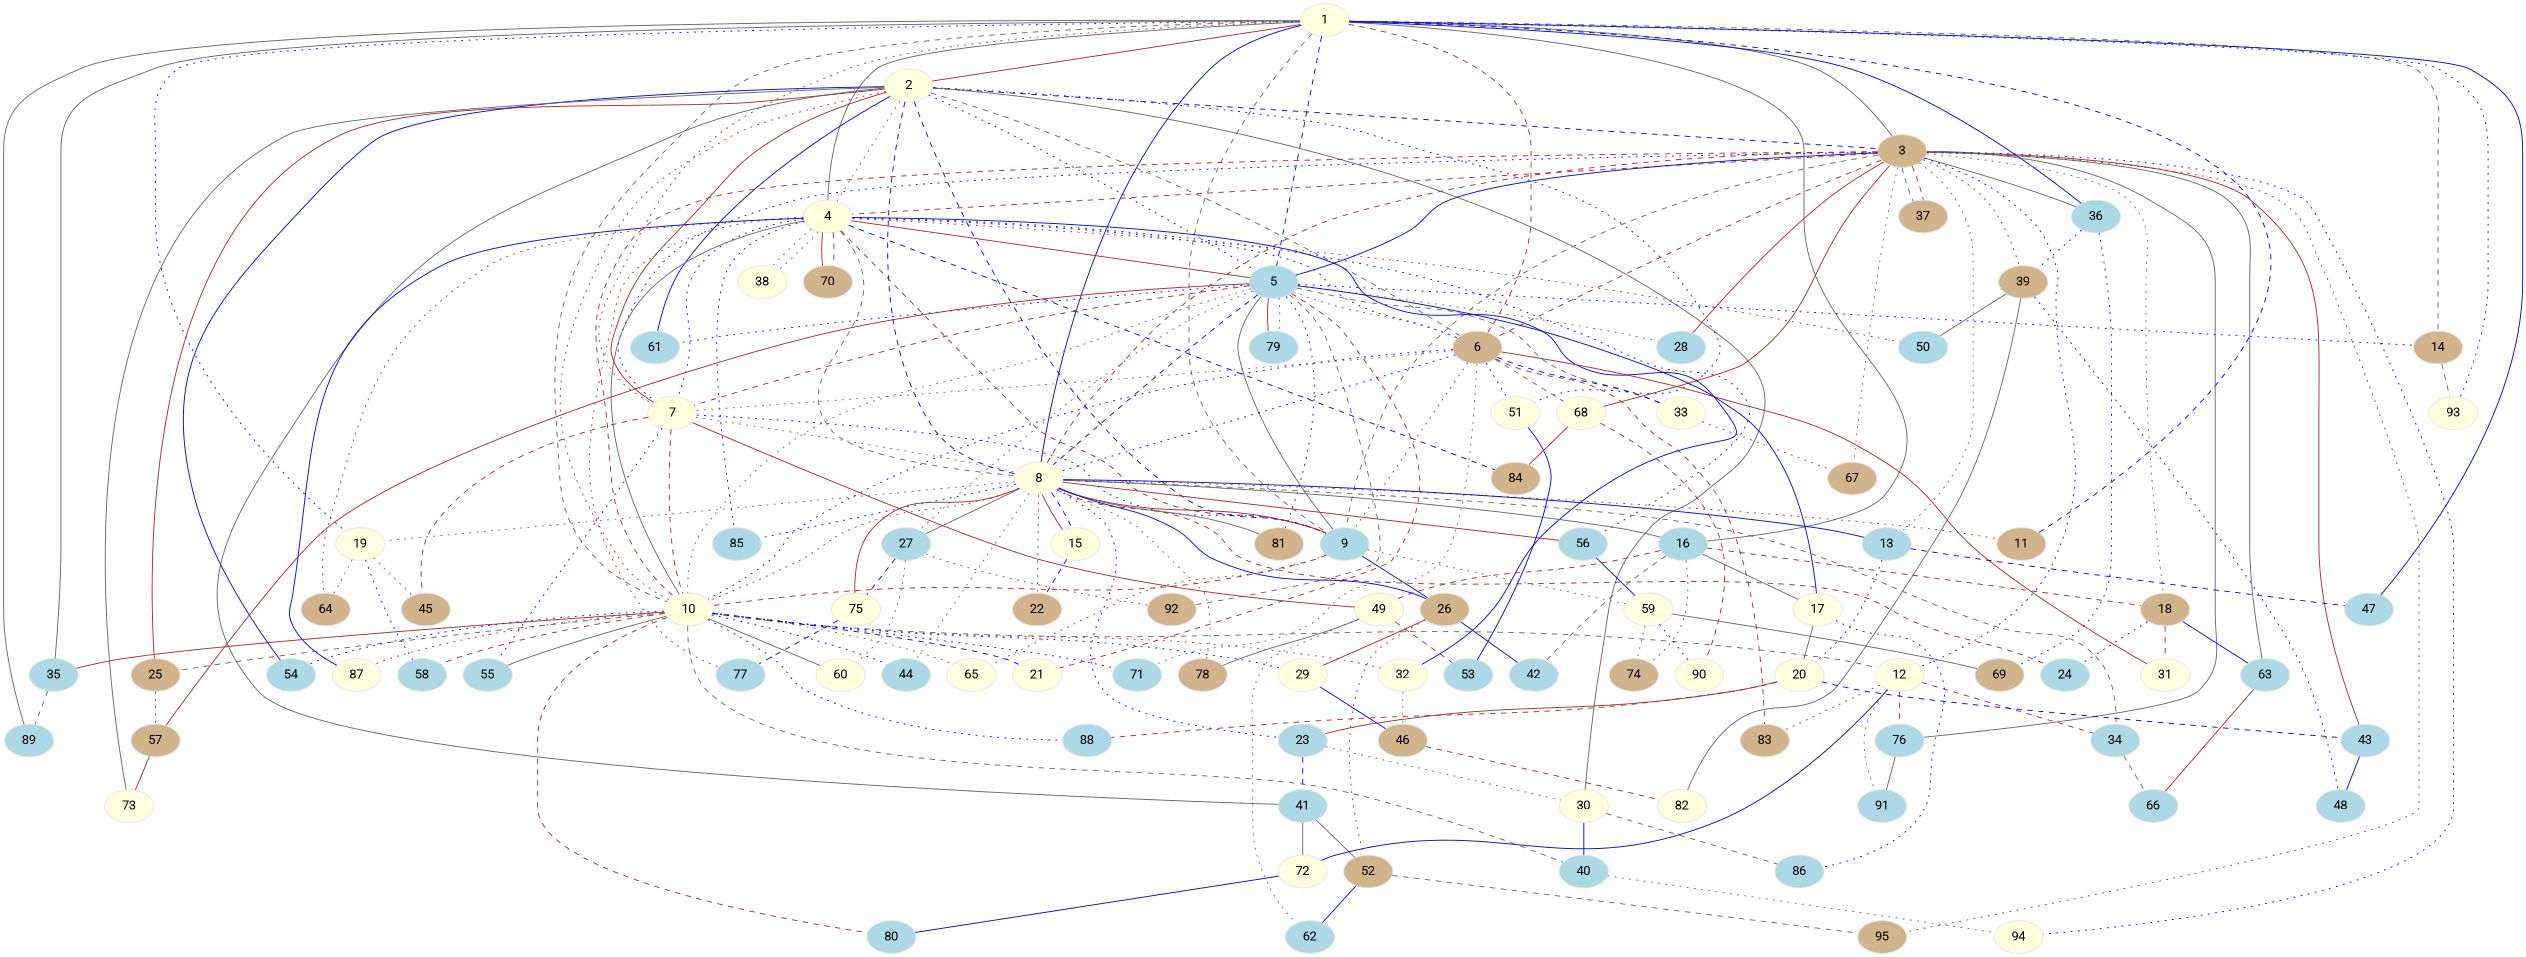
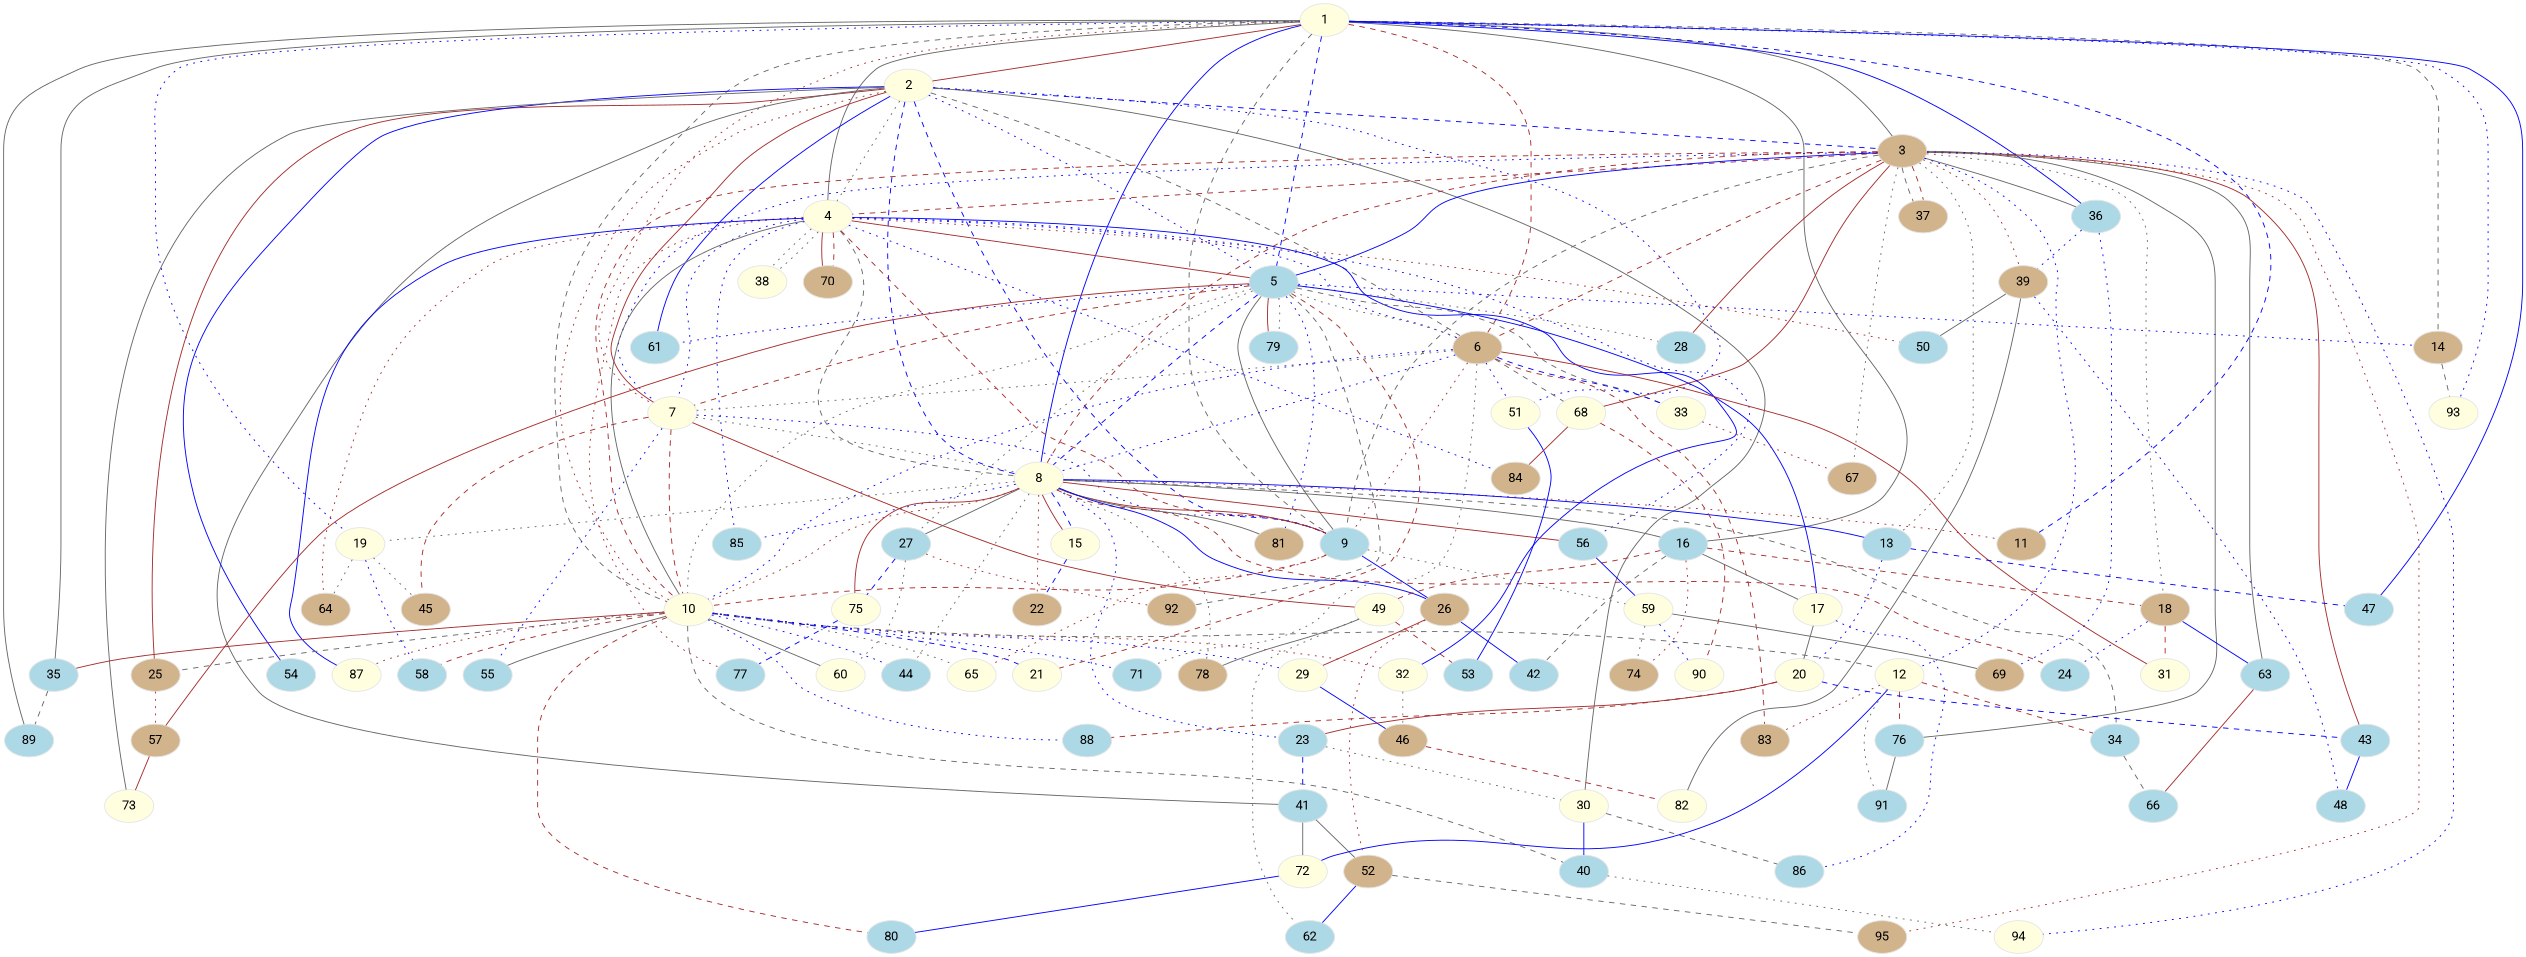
(1172, 348) -> (1172, 348)
(485, 626) -> none
